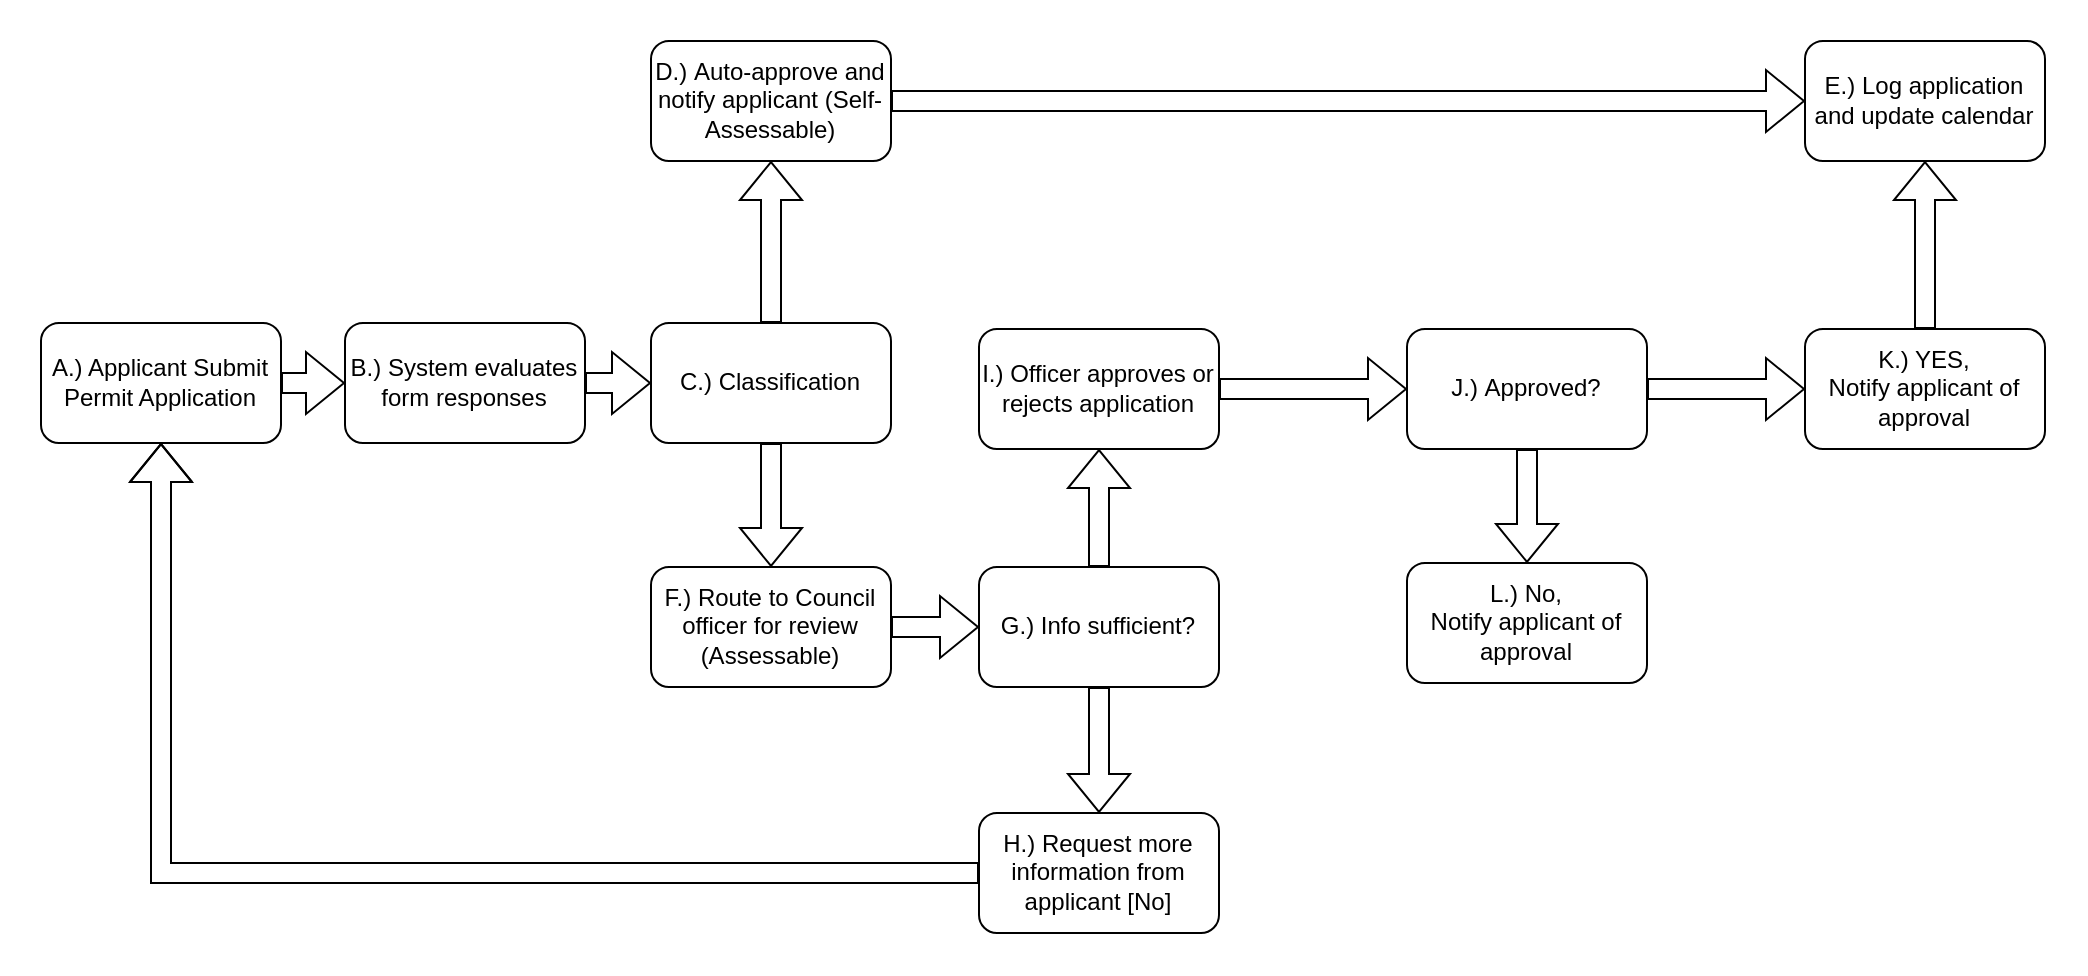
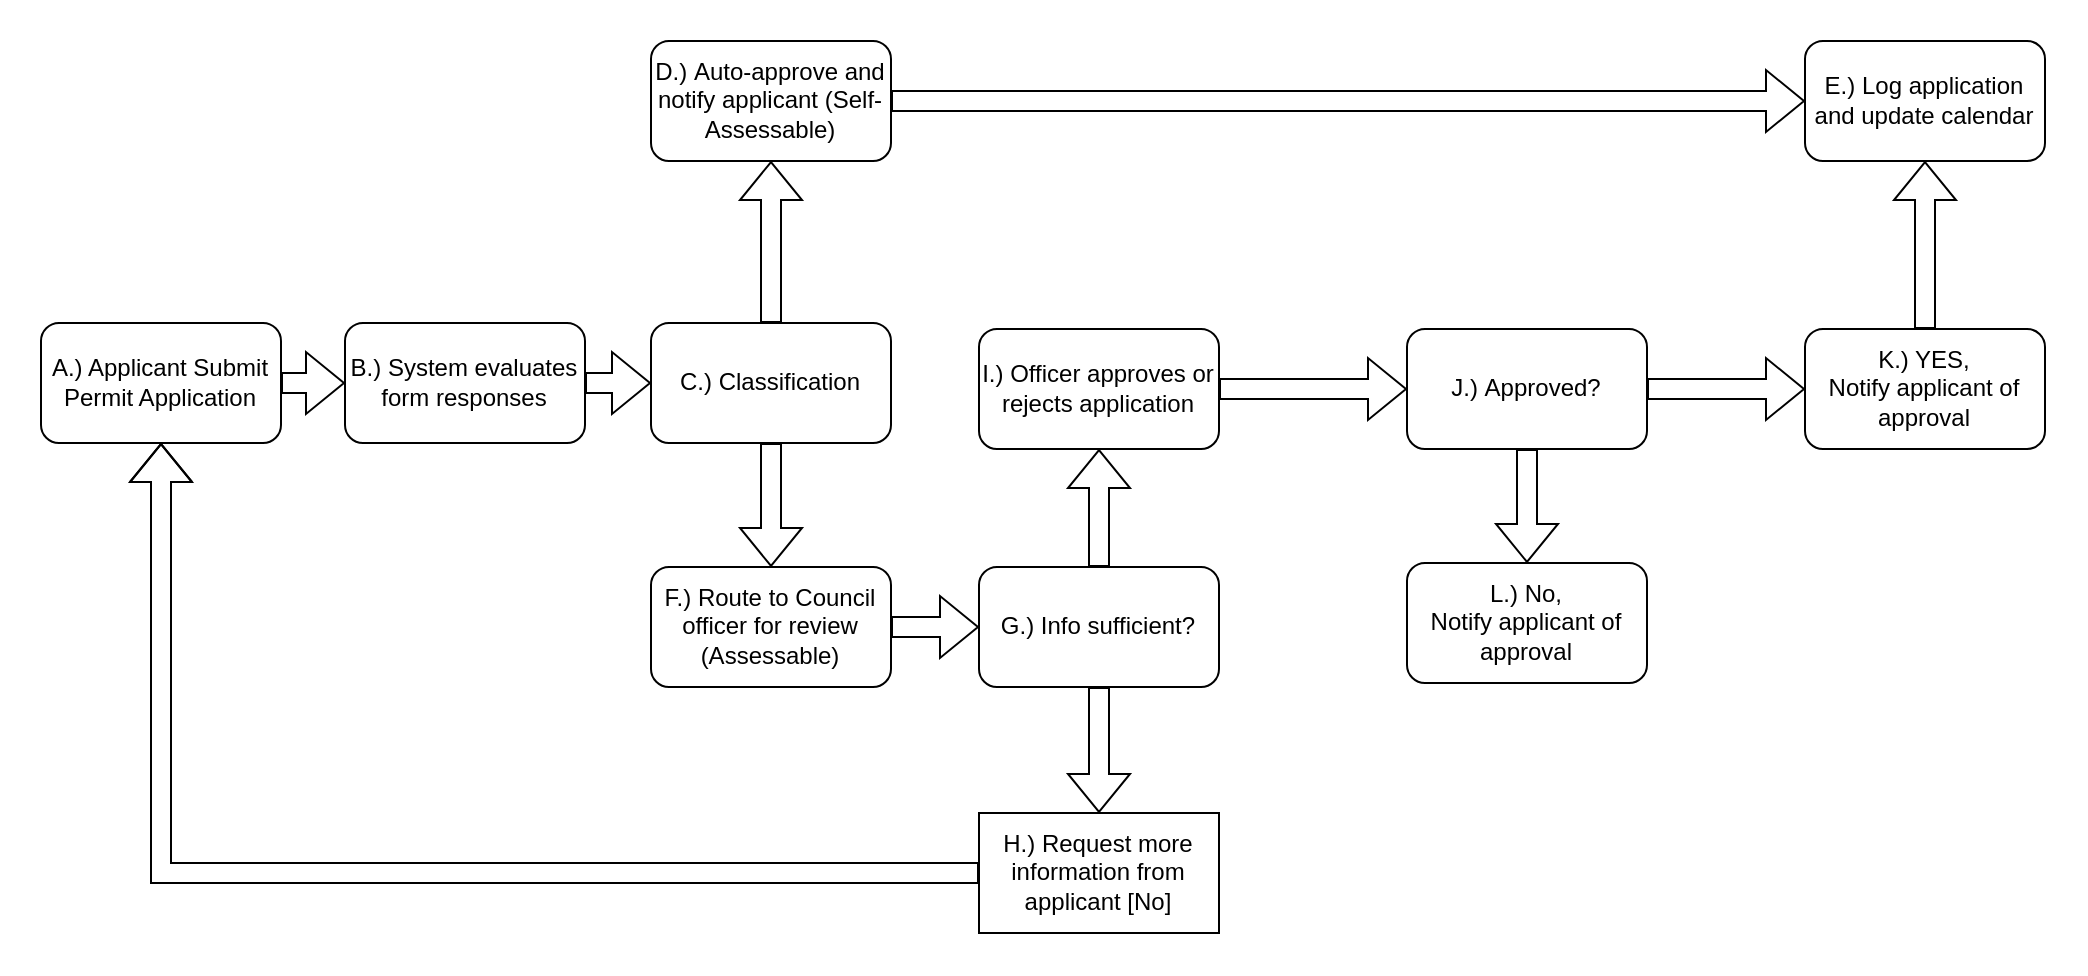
(1099, 873) -> (1099, 873)
